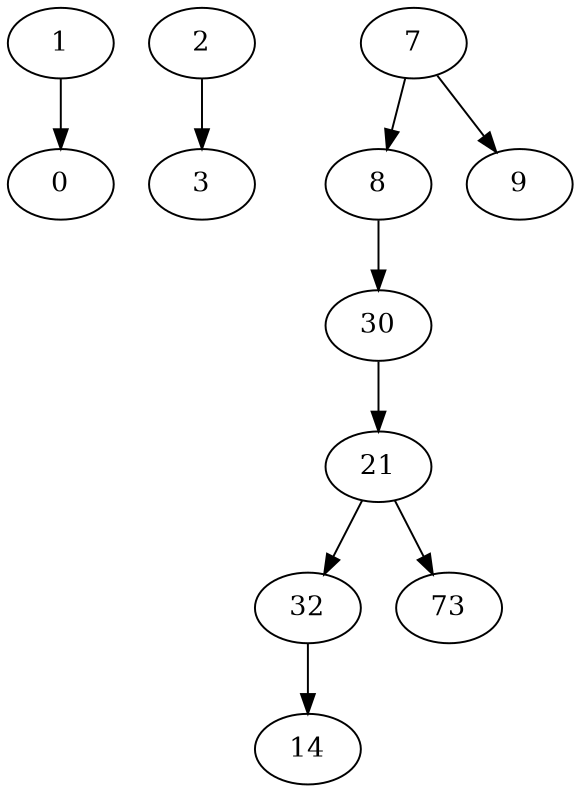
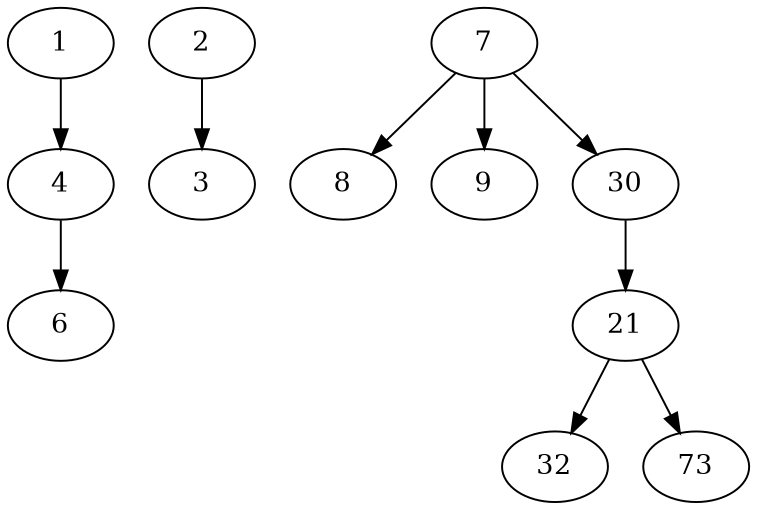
(61, 184) -> (61, 184)
(378, 245) -> (548, 107)
none -> (61, 326)
(308, 749) -> none
